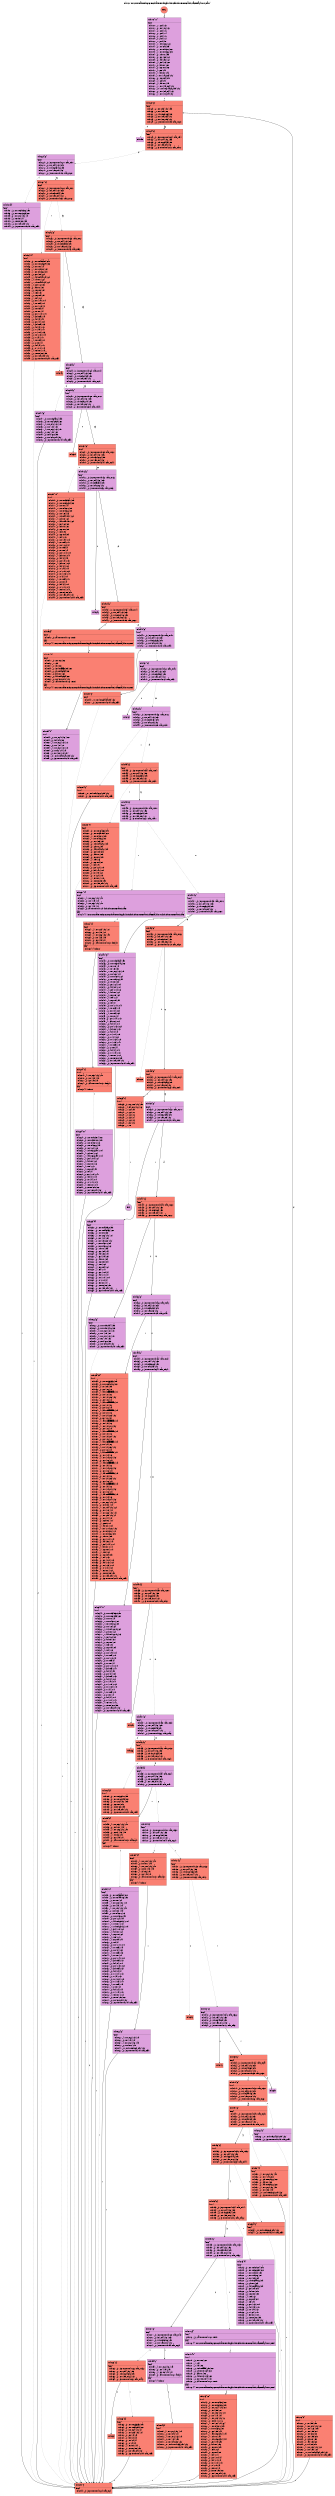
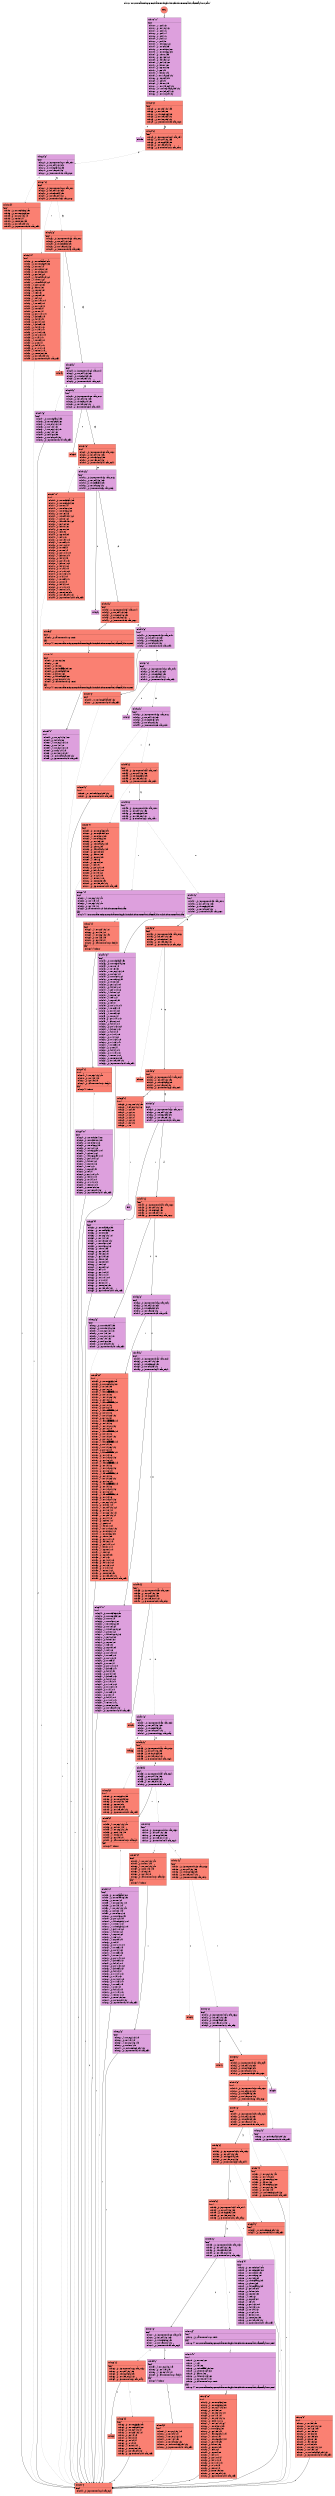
(21, 216) -> (21, 216)
(293, 1341) -> none
